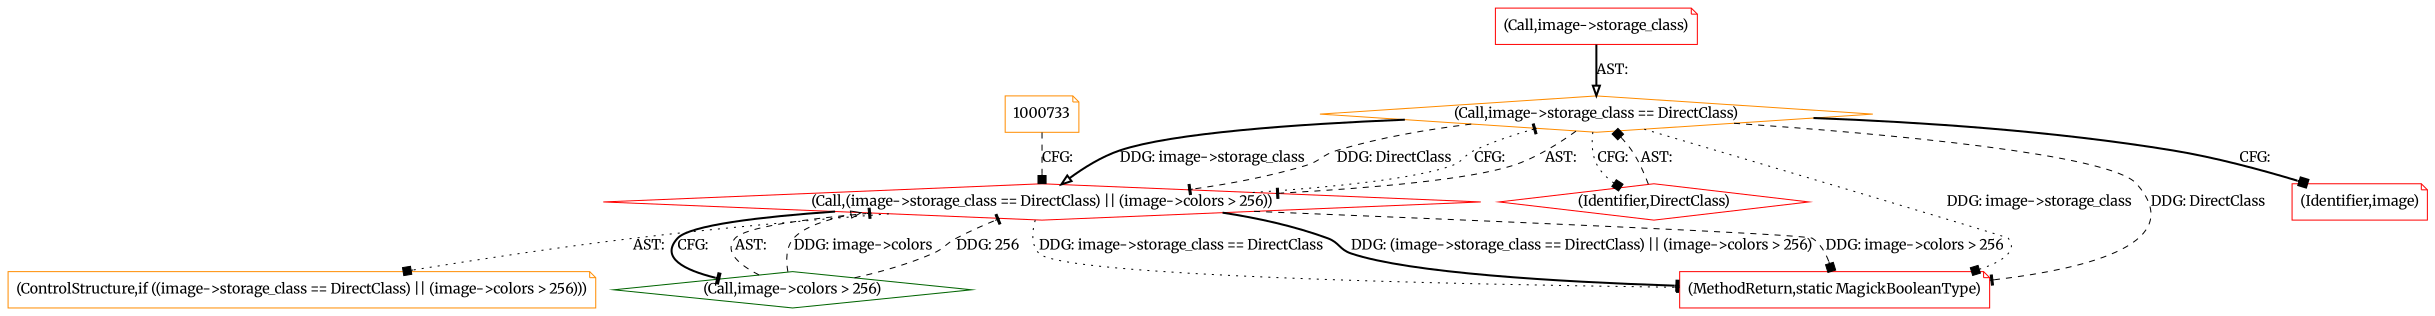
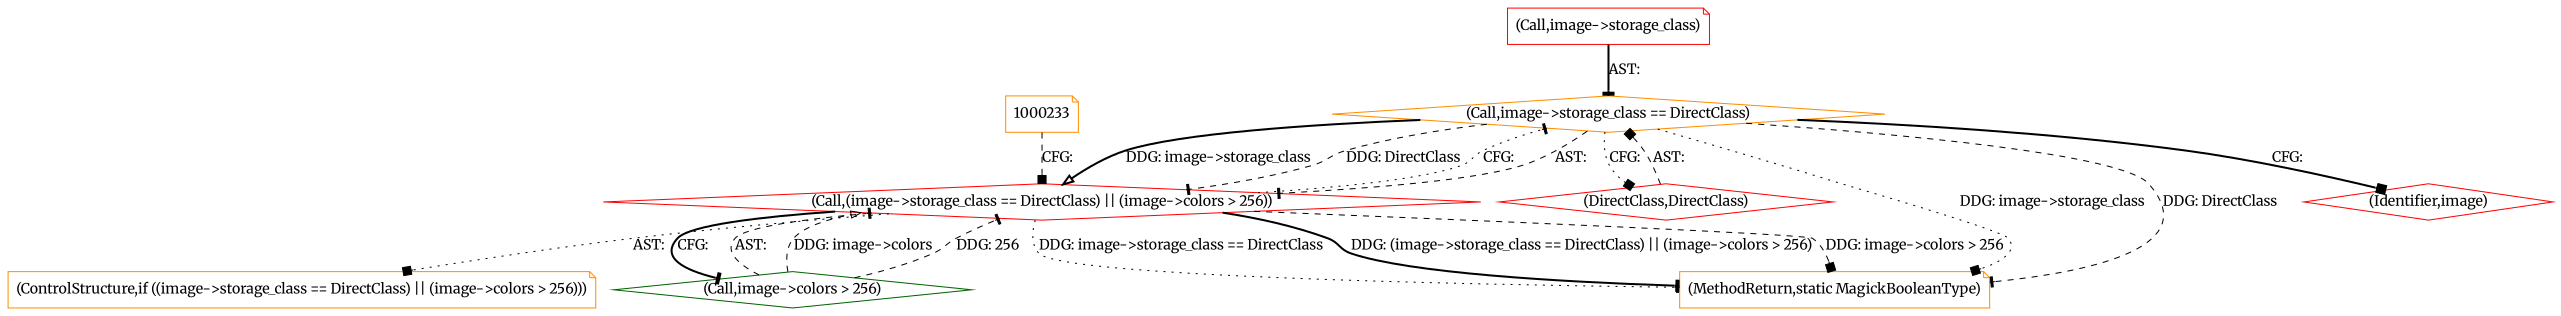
(1596, 65) -> (1608, 68)
(1042, 114) -> (1042, 114)
(1654, 202) -> (1666, 202)
(2360, 202) -> (2428, 202)
(1835, 290) -> (1835, 290)
